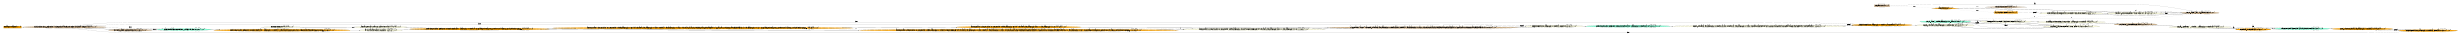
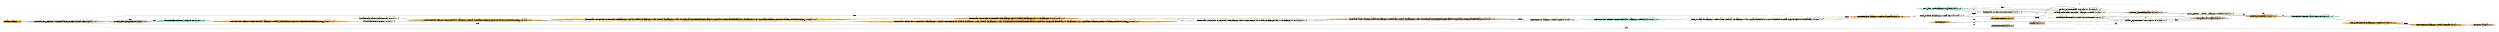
(1913, 7) -> (1991, 23)
(2006, 7) -> (2003, 26)
none -> (2483, 25)
(282, 27) -> none
